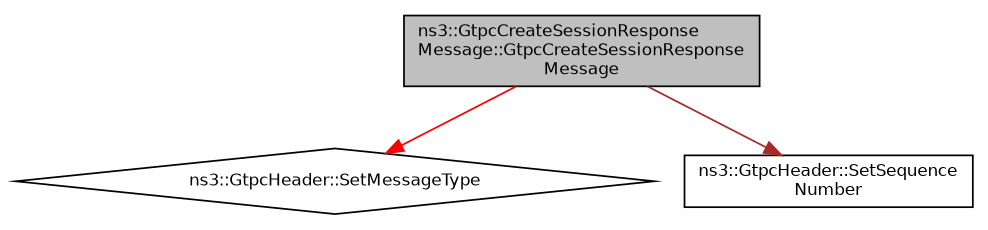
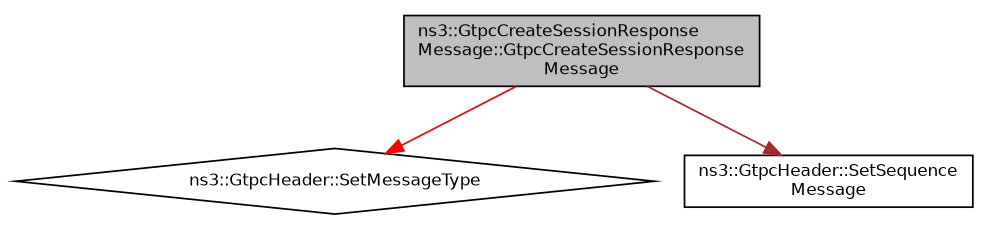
(829, 181) -> (829, 181)
